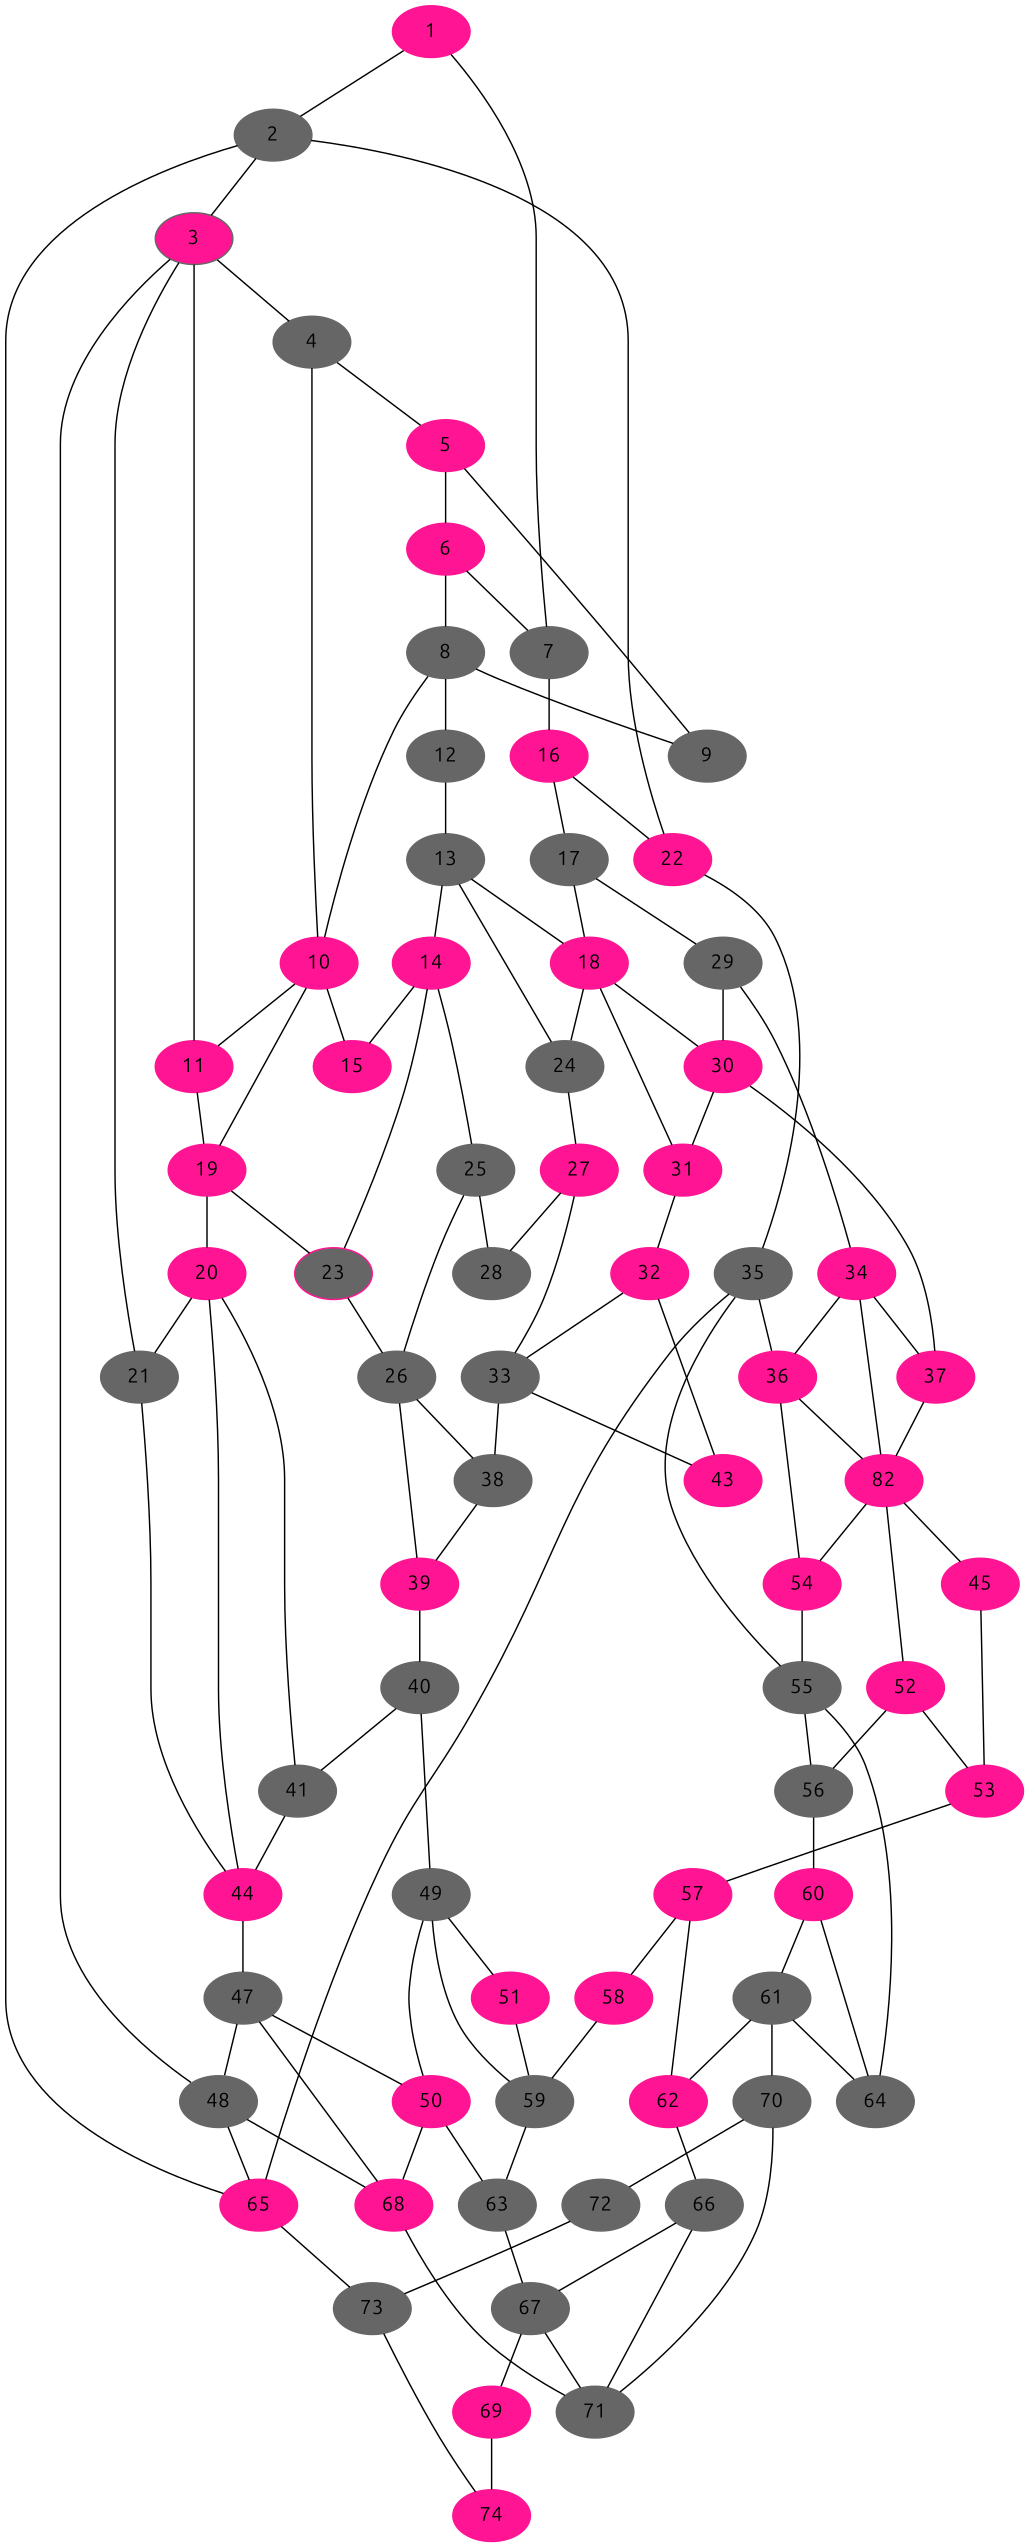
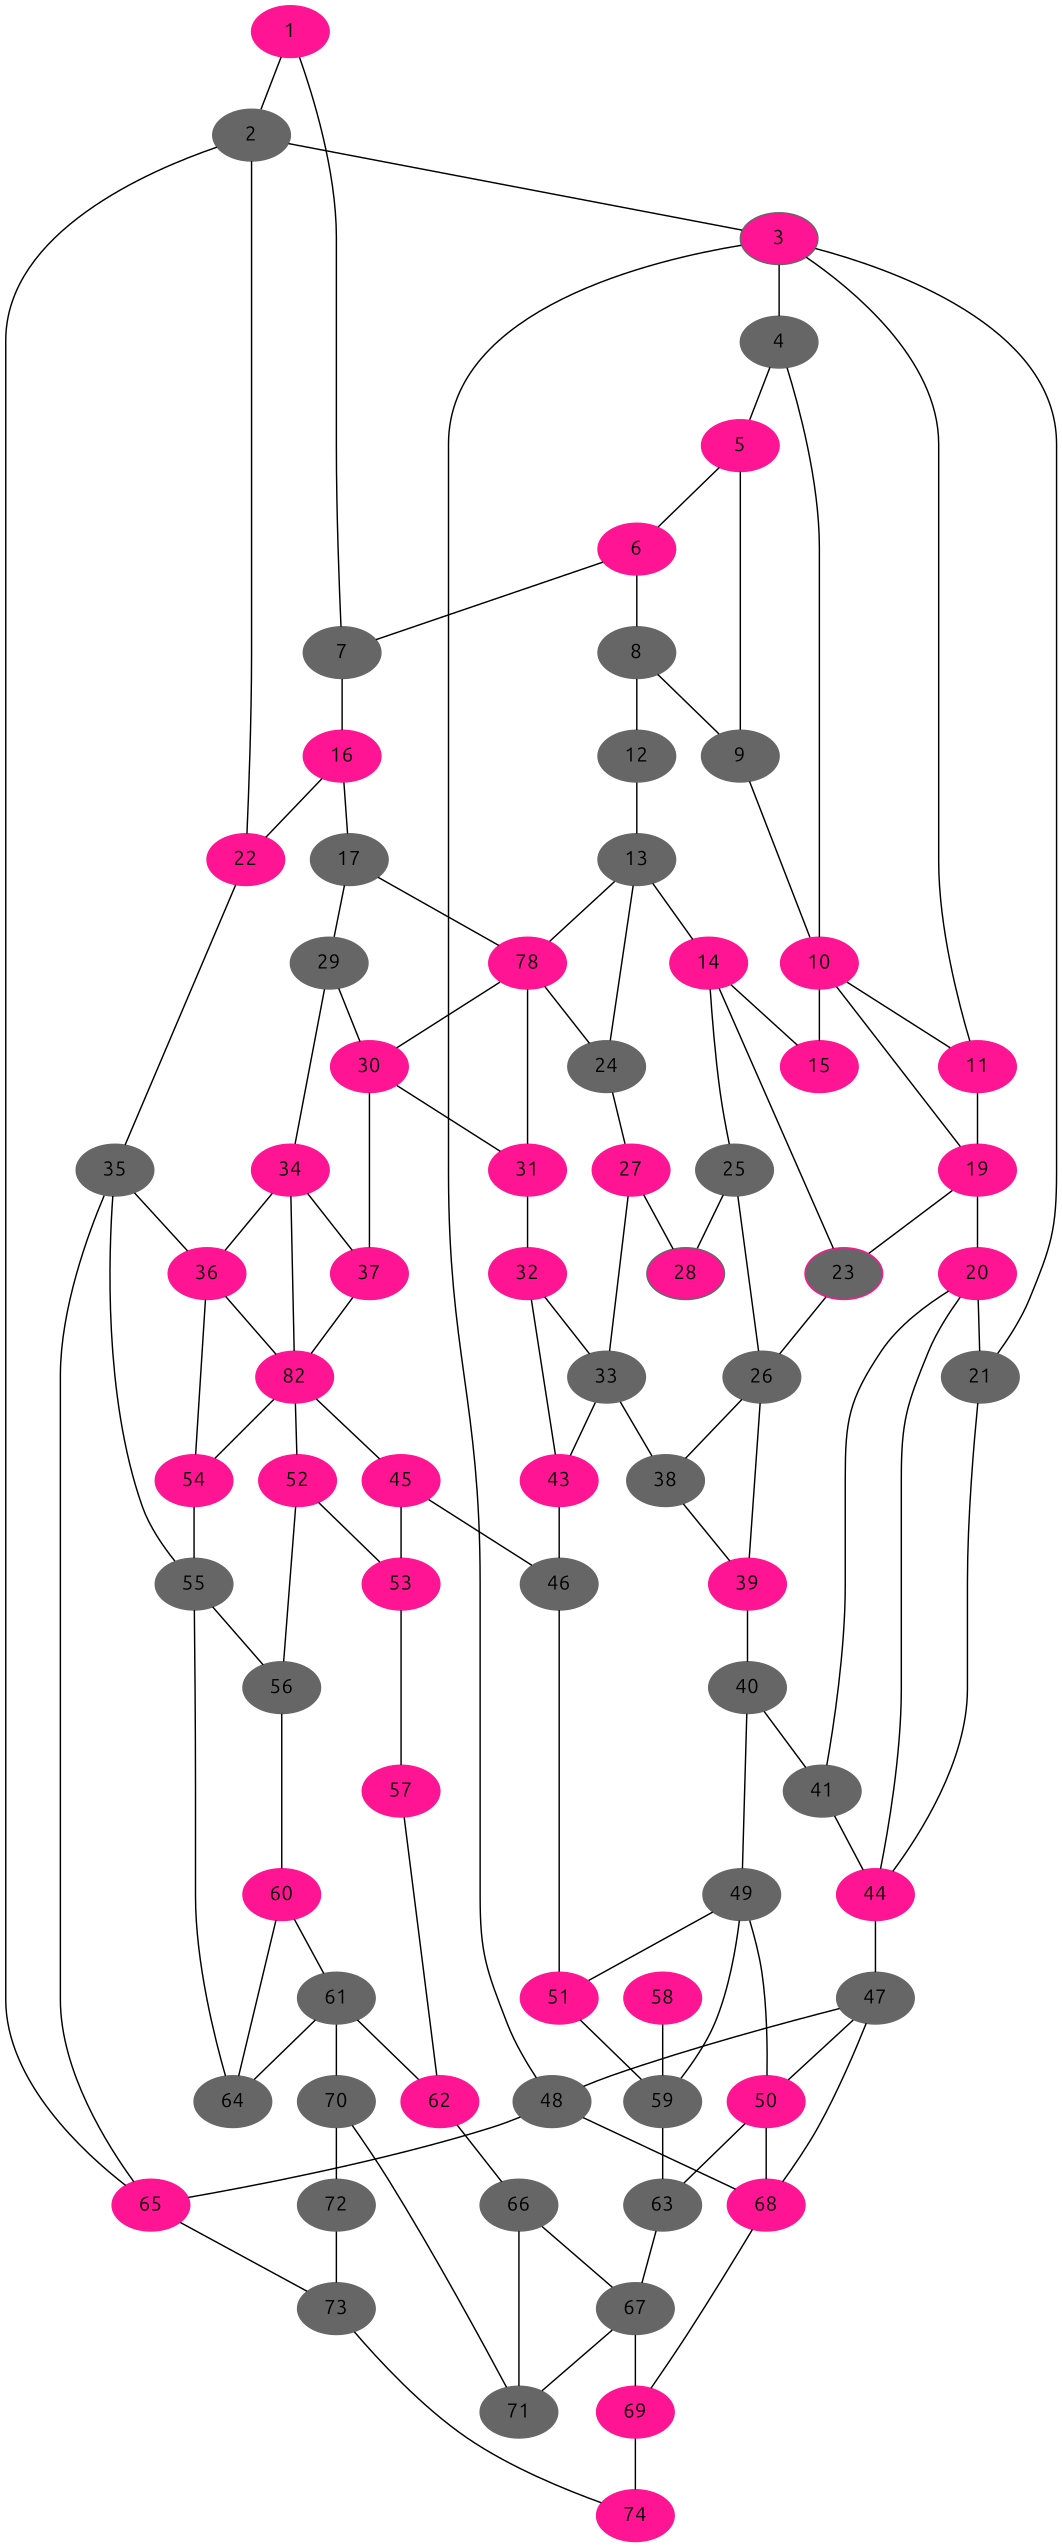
(364, 802) -> (780, 859)
(589, 963) -> (528, 963)
(492, 1274) -> (686, 1274)
none -> (559, 1584)
(653, 1946) -> none
(471, 2326) -> (703, 2310)
